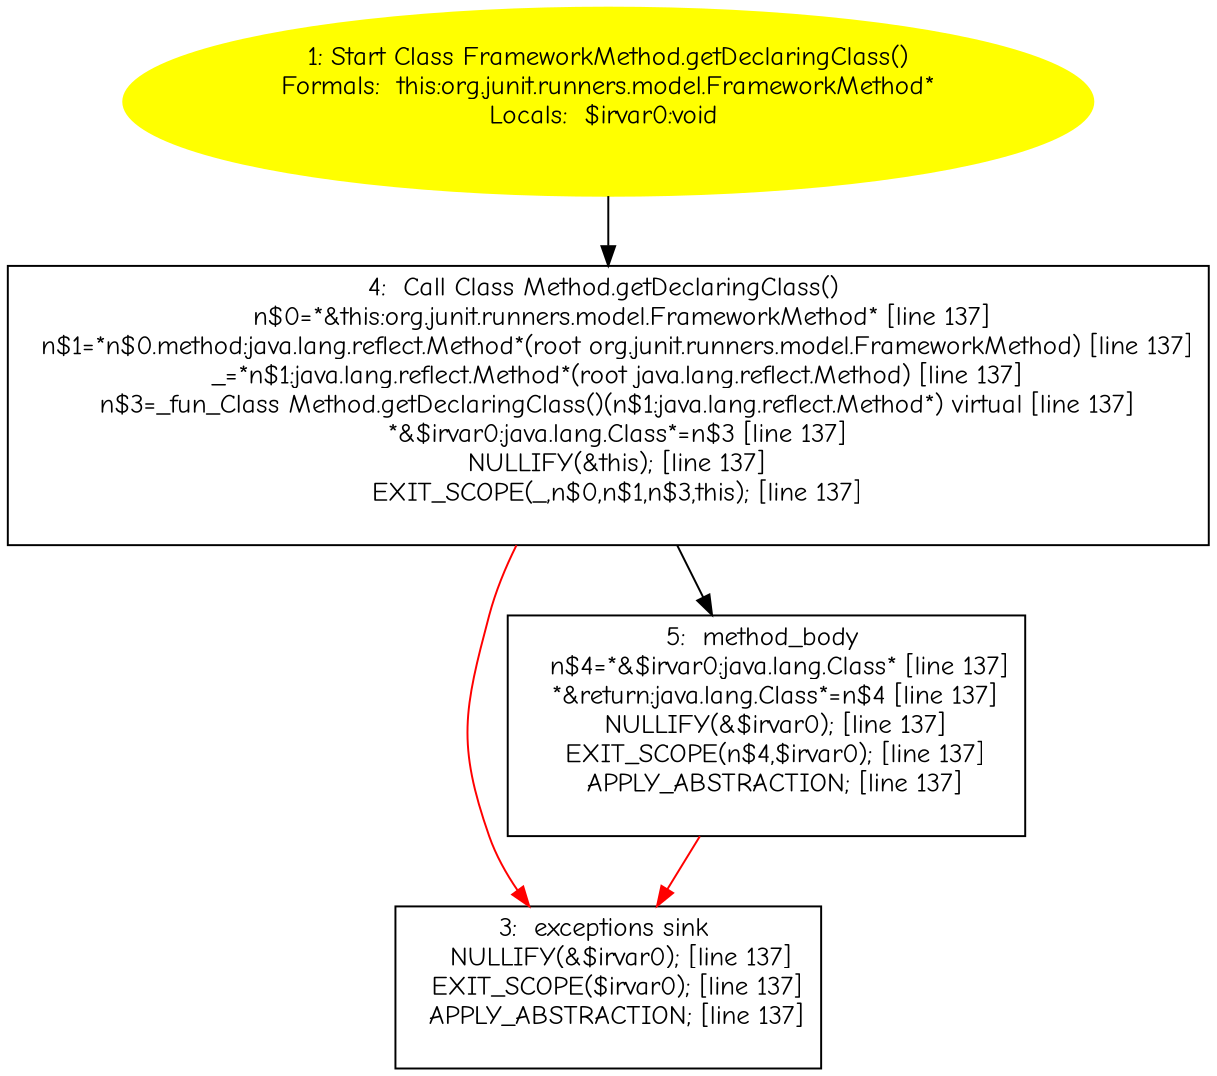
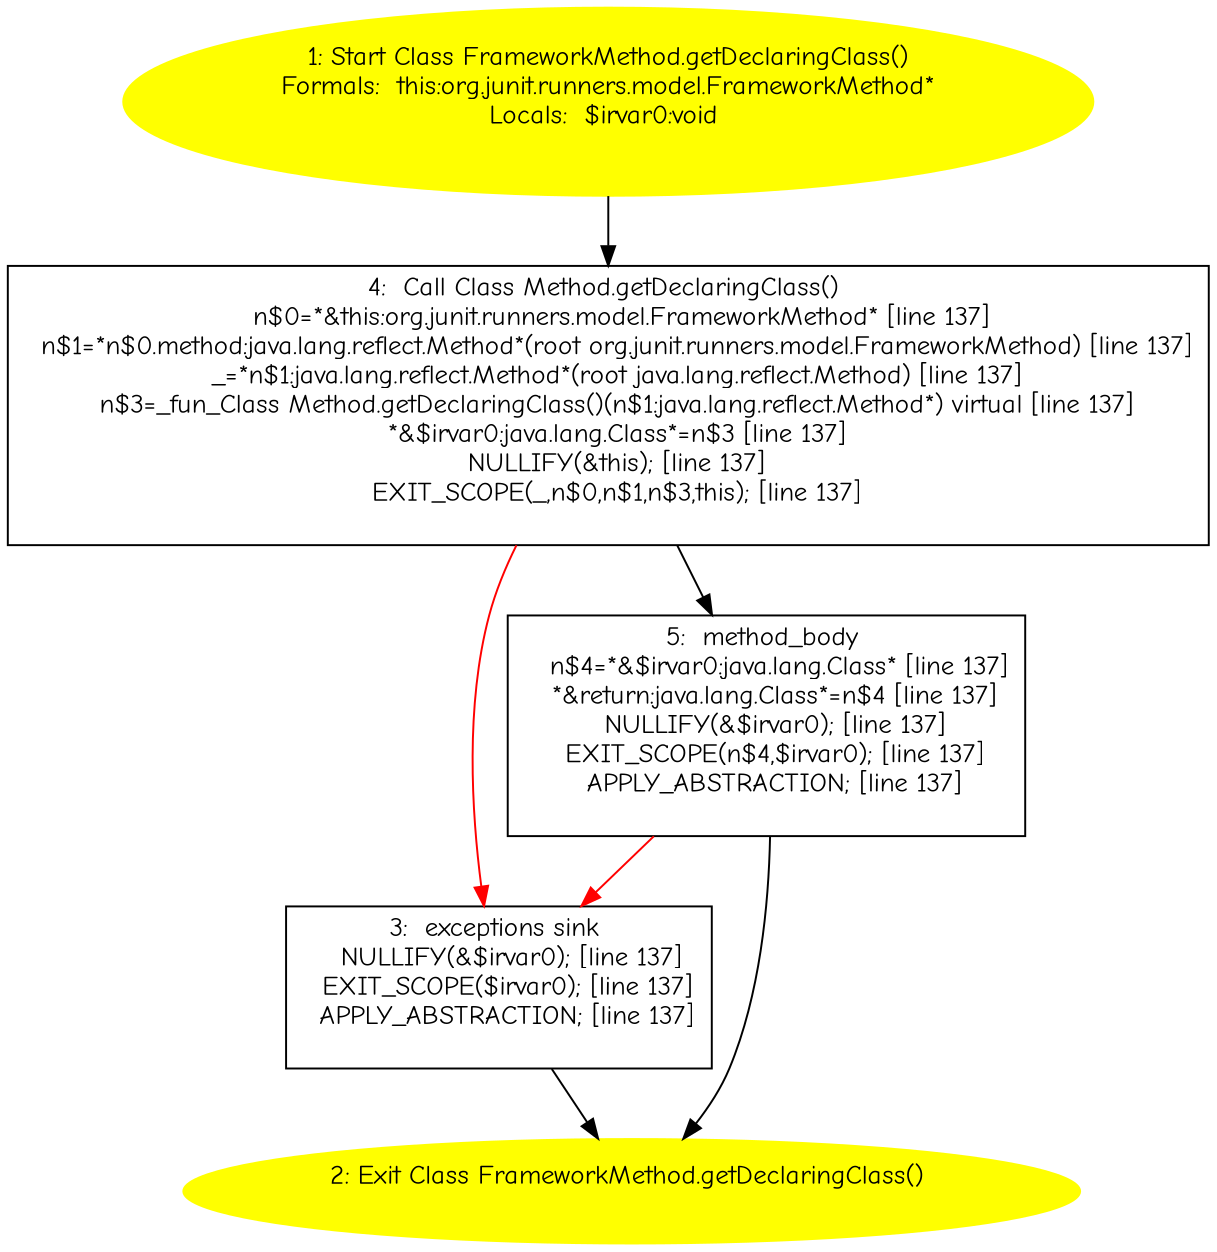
none -> (632, 1191)
